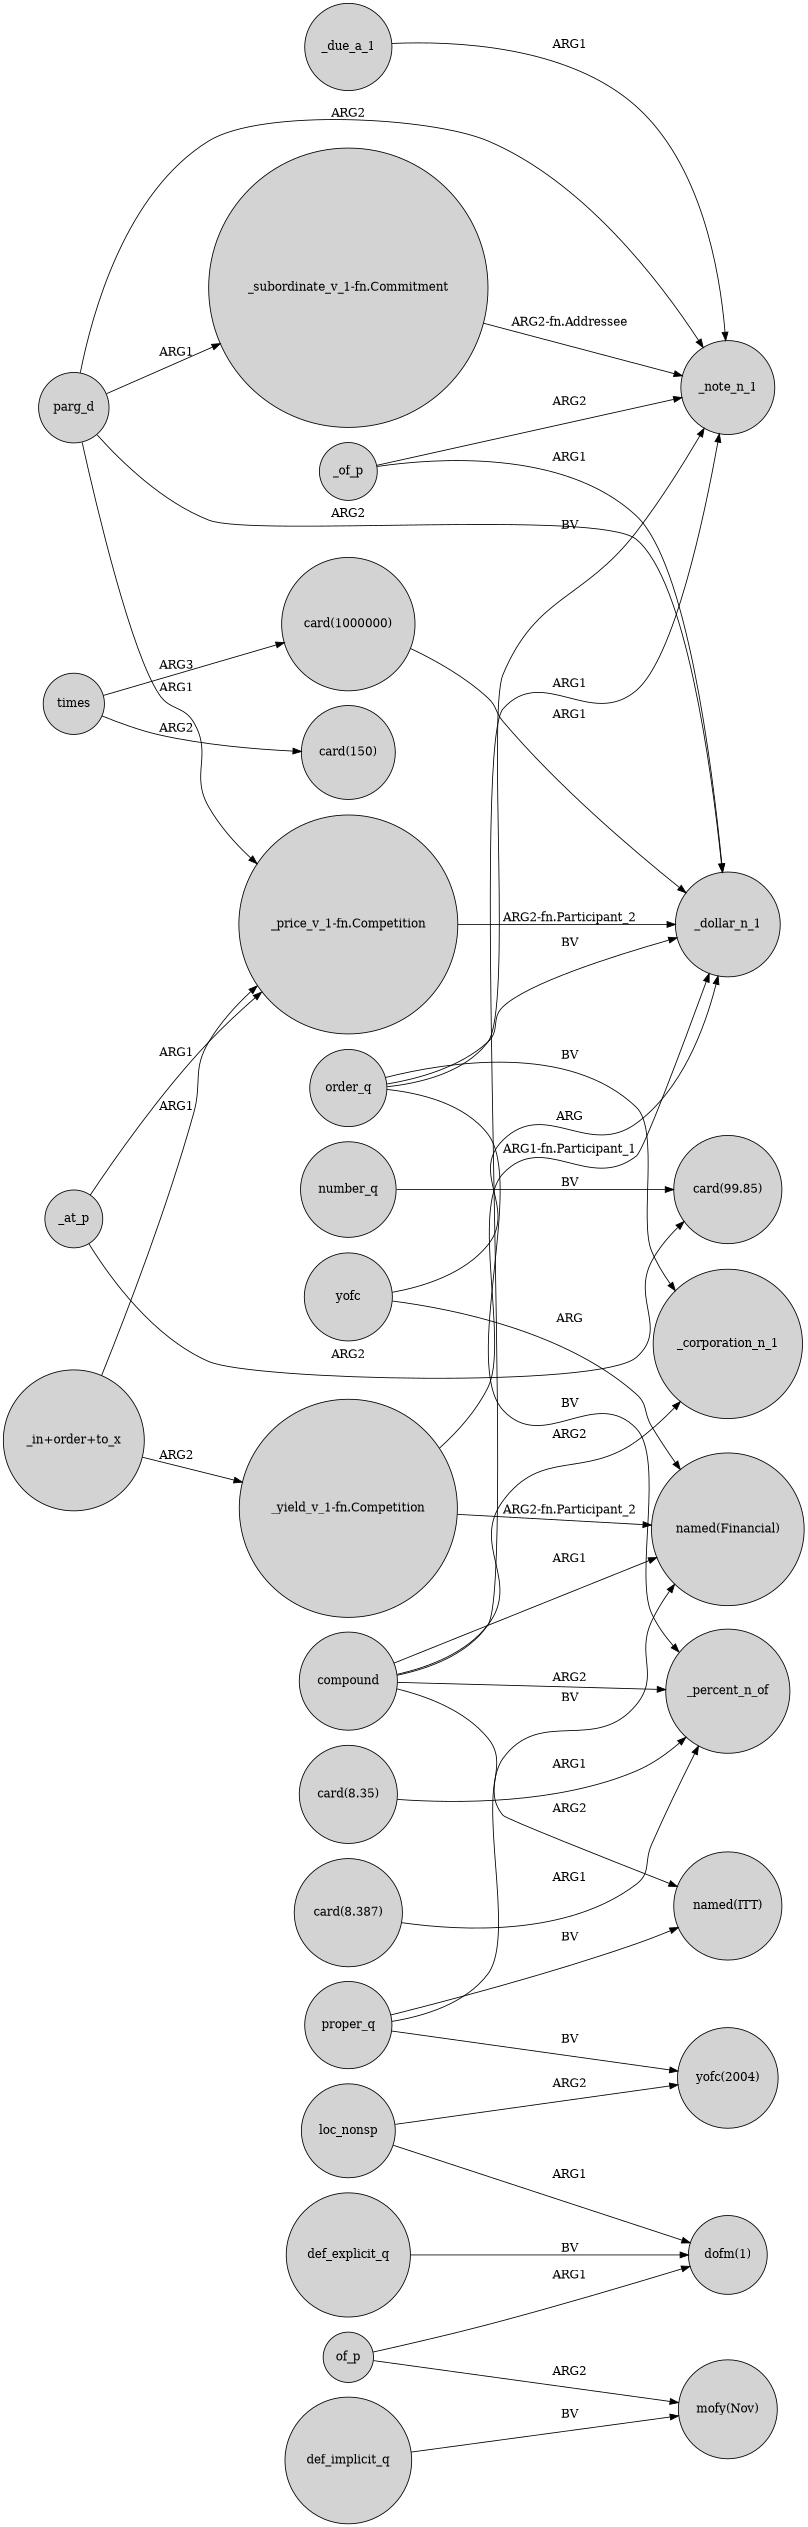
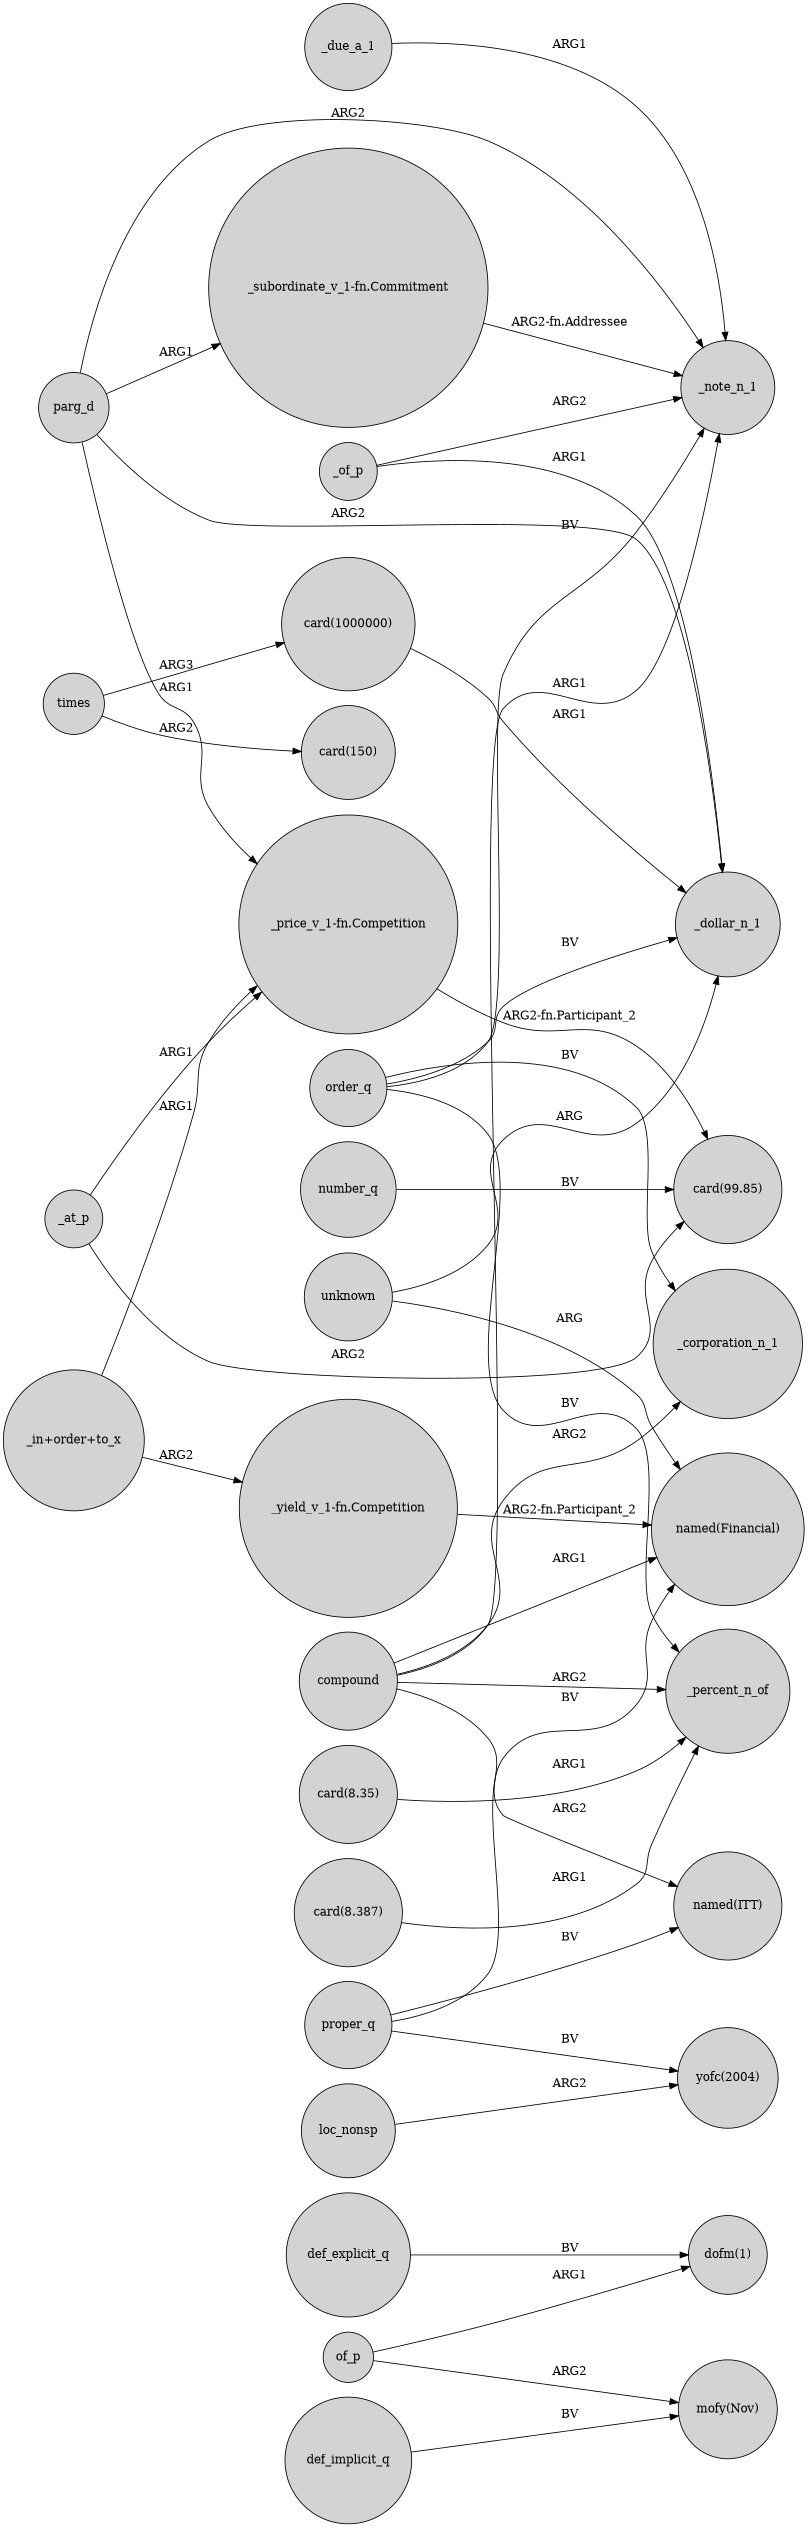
(562, 924) -> (589, 1030)
(517, 1163) -> none
(348, 1297) -> (348, 1297)
(538, 2193) -> none
